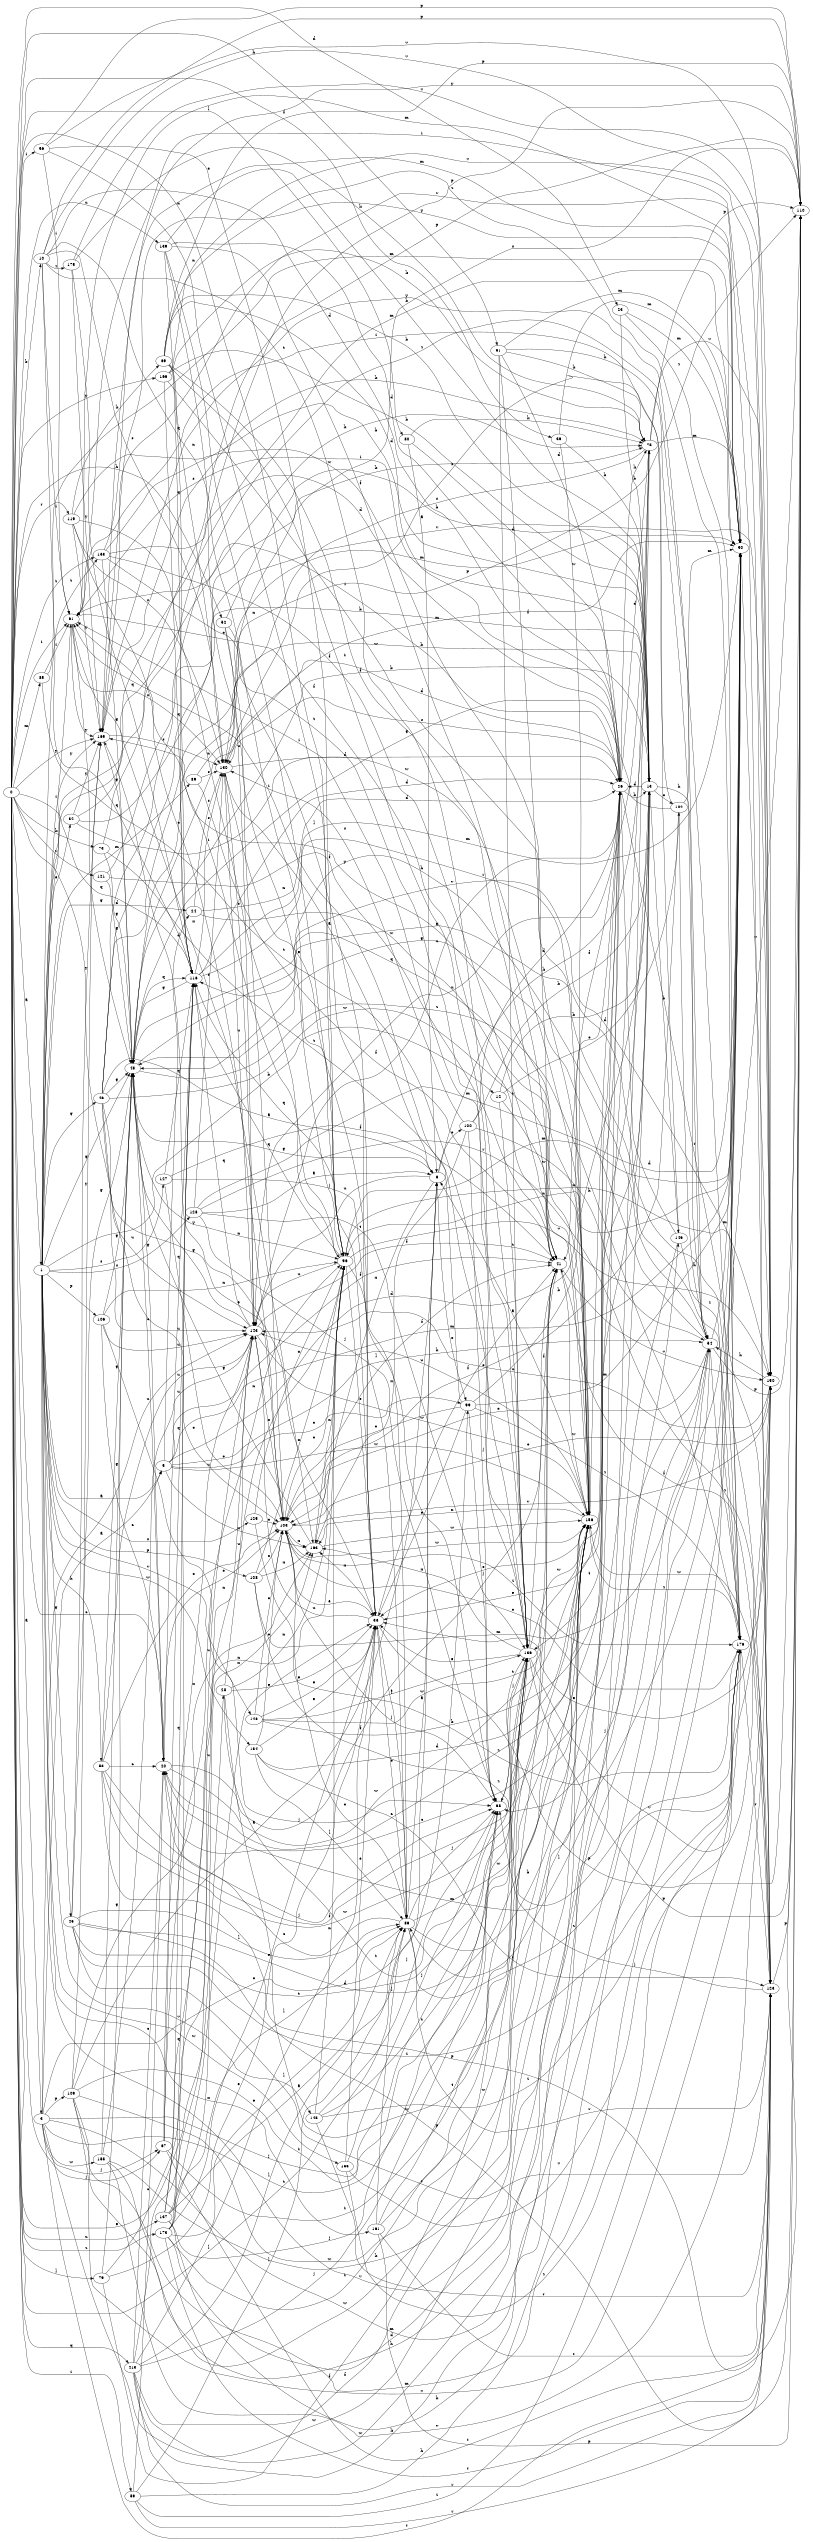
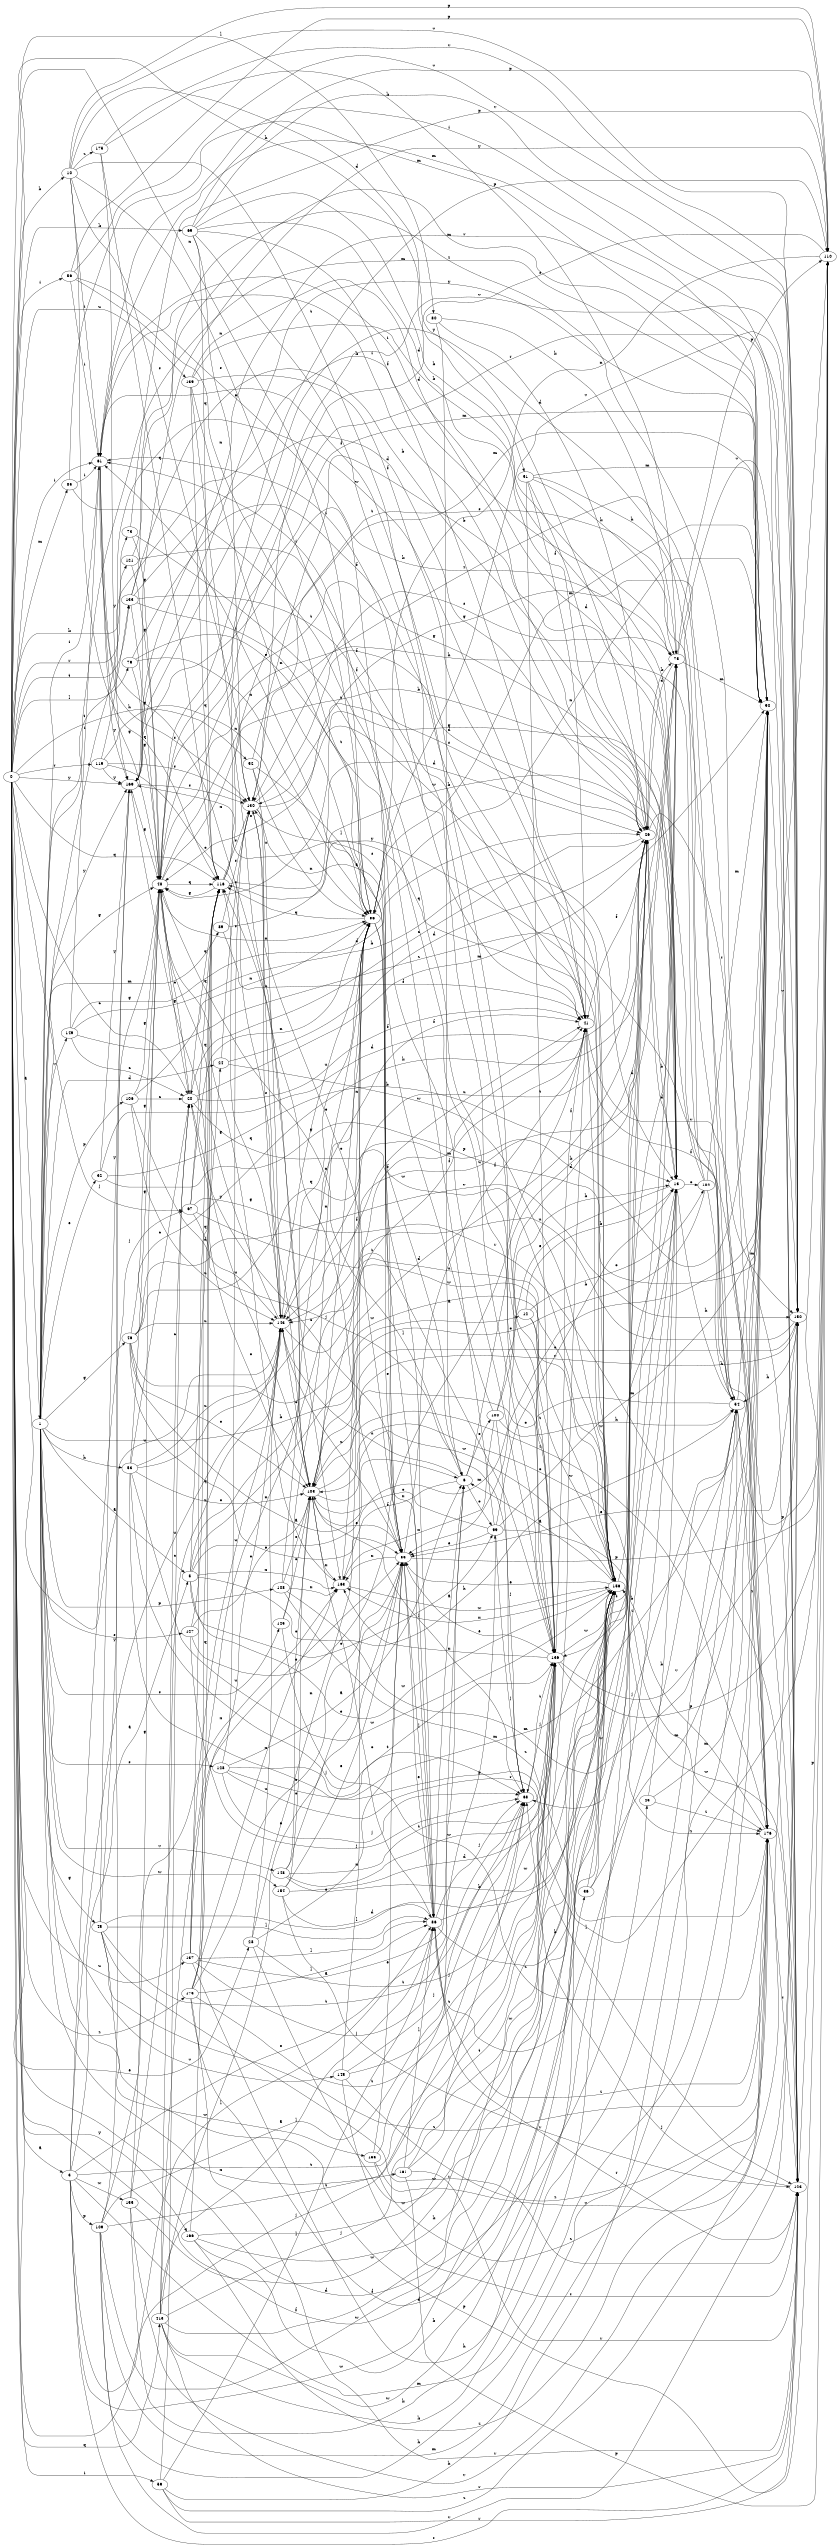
(101, 434) -> (25, 292)
(663, 1011) -> (465, 892)
